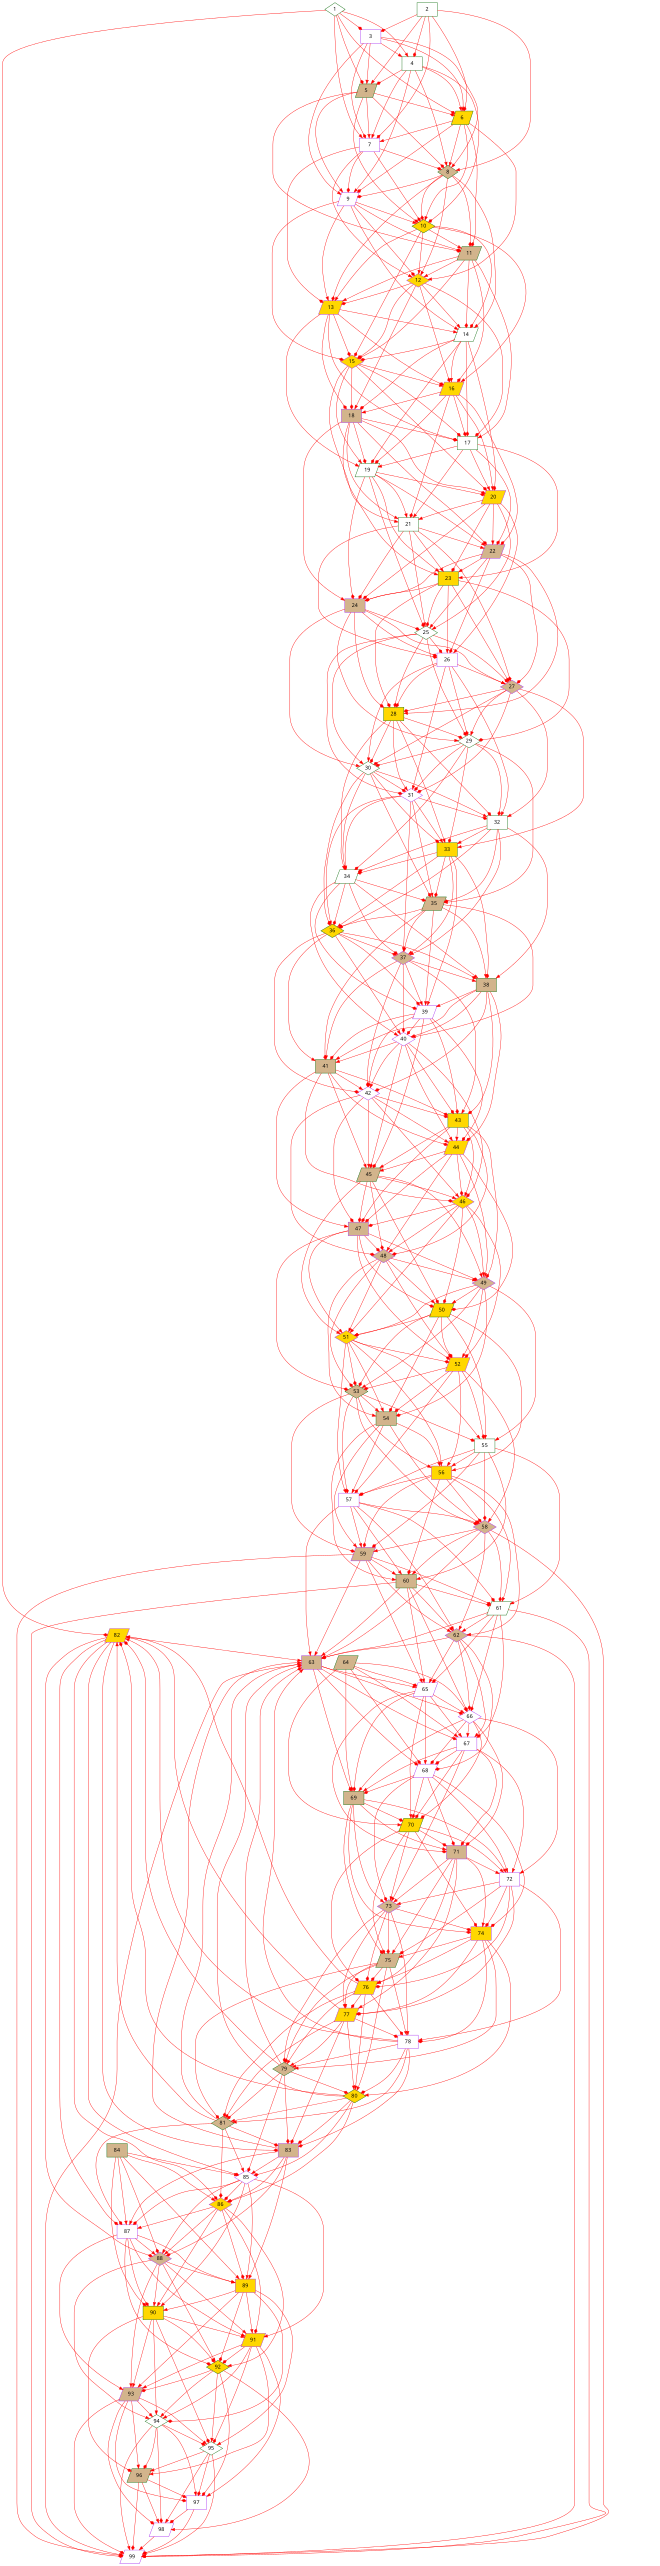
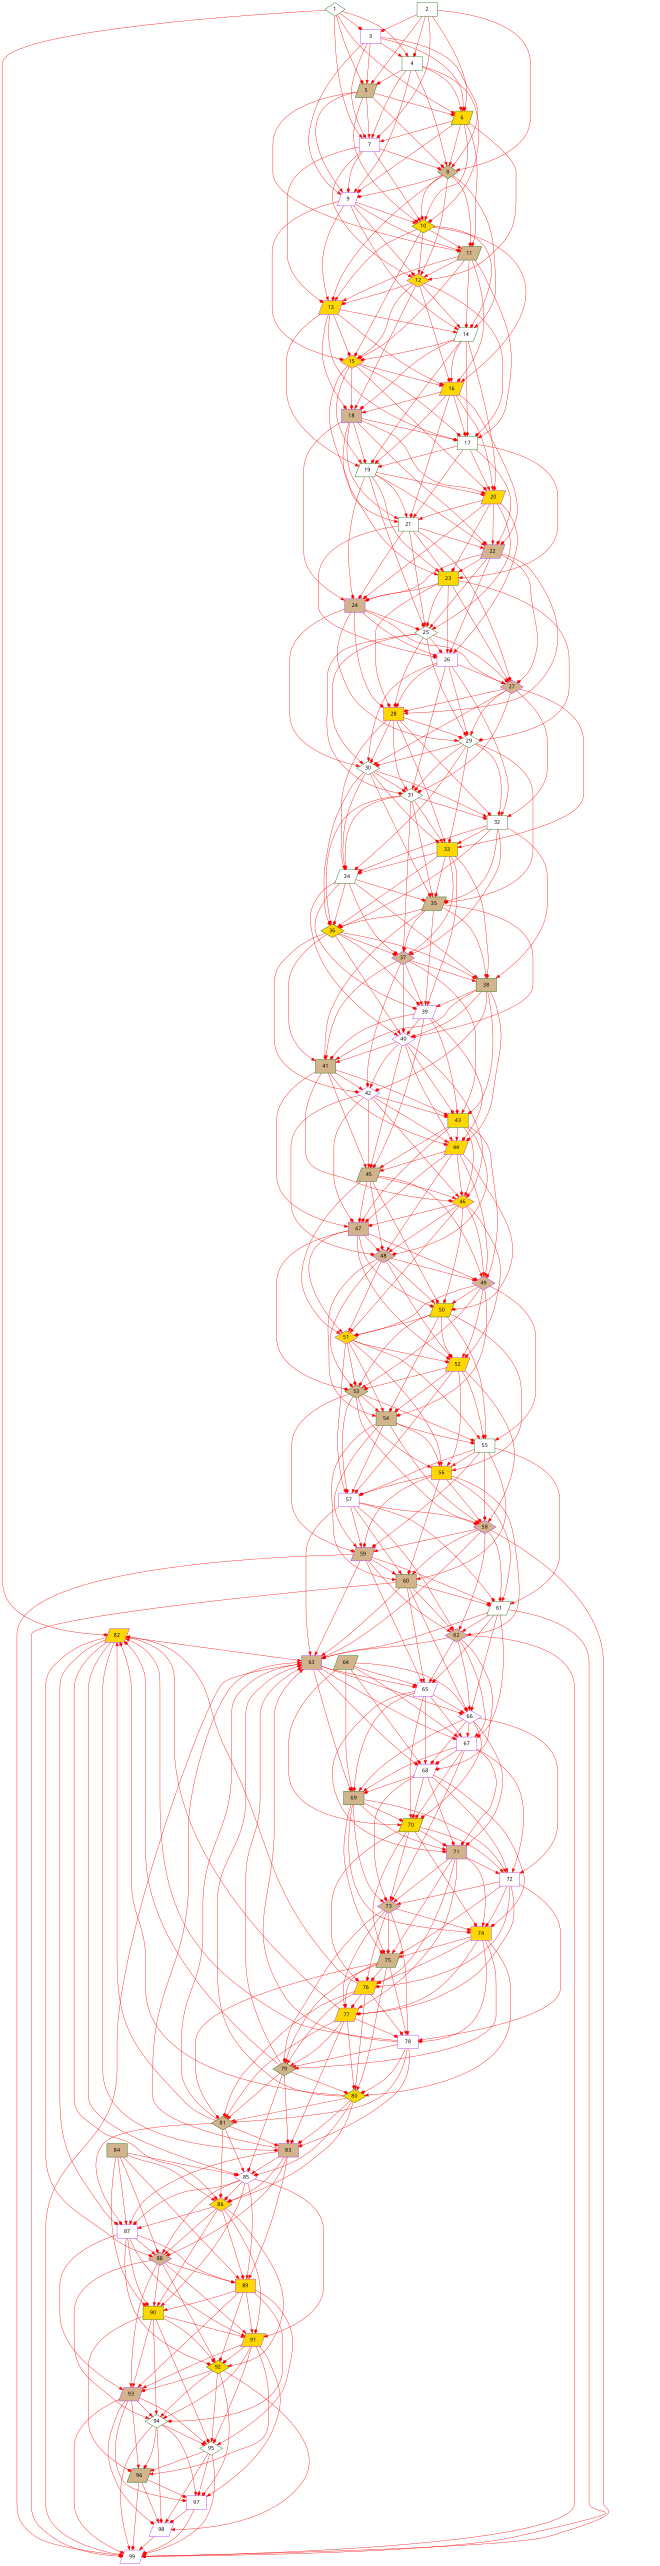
(394, 714) -> (394, 714)
(411, 795) -> (411, 795)
(533, 836) -> (533, 836)
(382, 1042) -> none
none -> (429, 1433)
